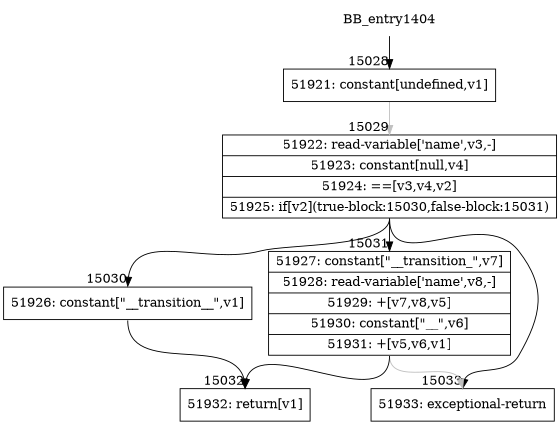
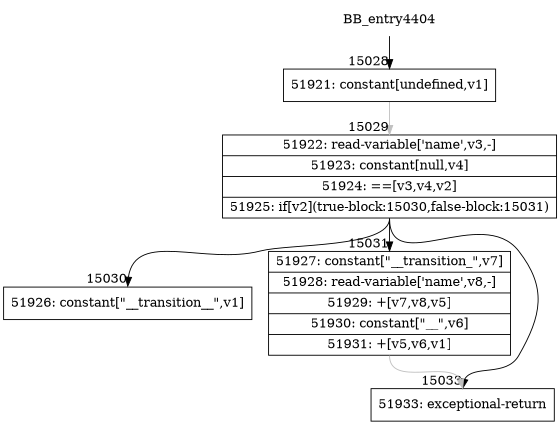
(390, 20) -> (390, 20)
(245, 405) -> none
